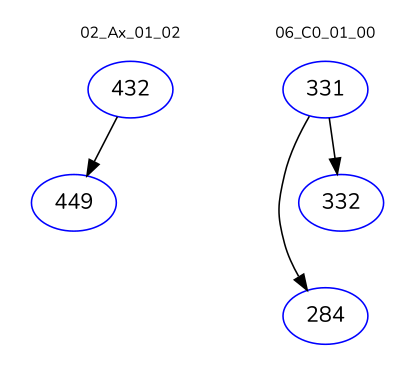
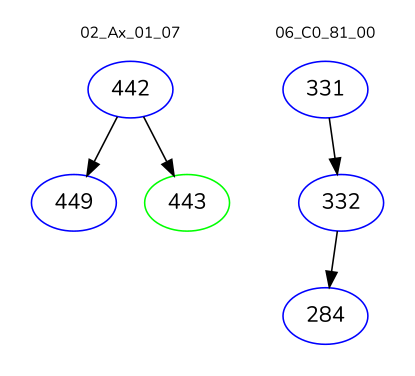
(130, 34) -> (130, 34)
(325, 34) -> (325, 34)
(130, 90) -> (130, 90)
(280, 195) -> (334, 251)
none -> (187, 203)
